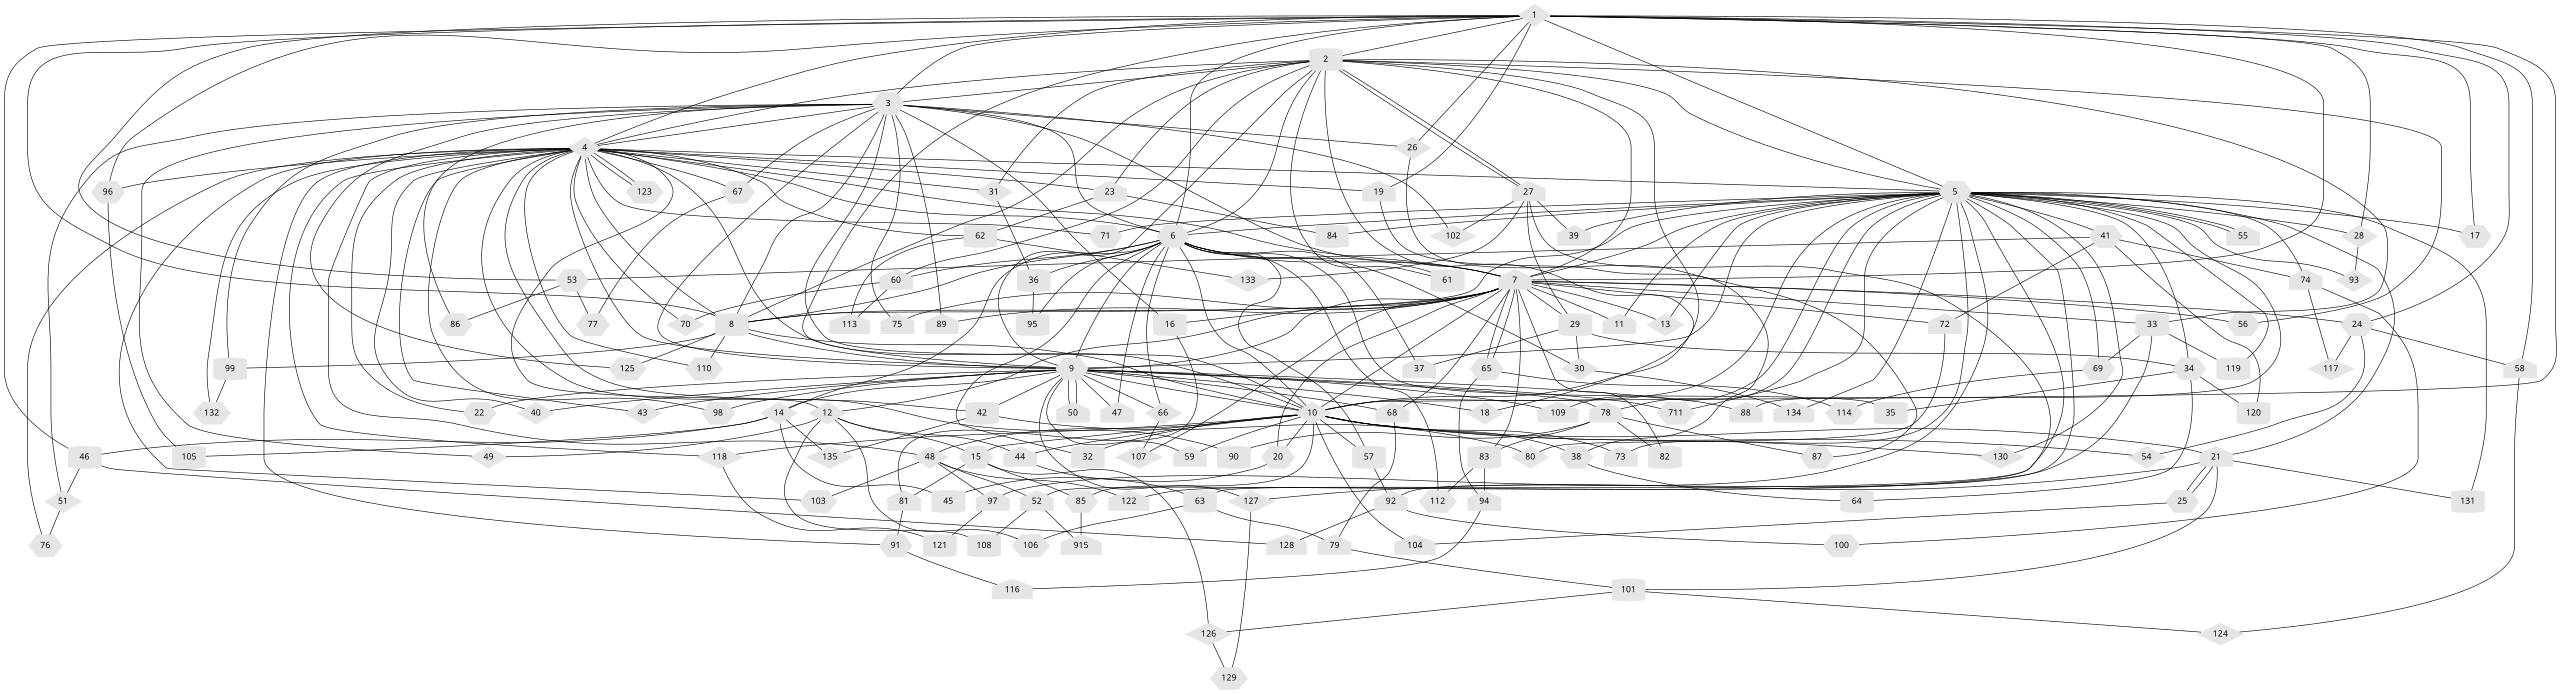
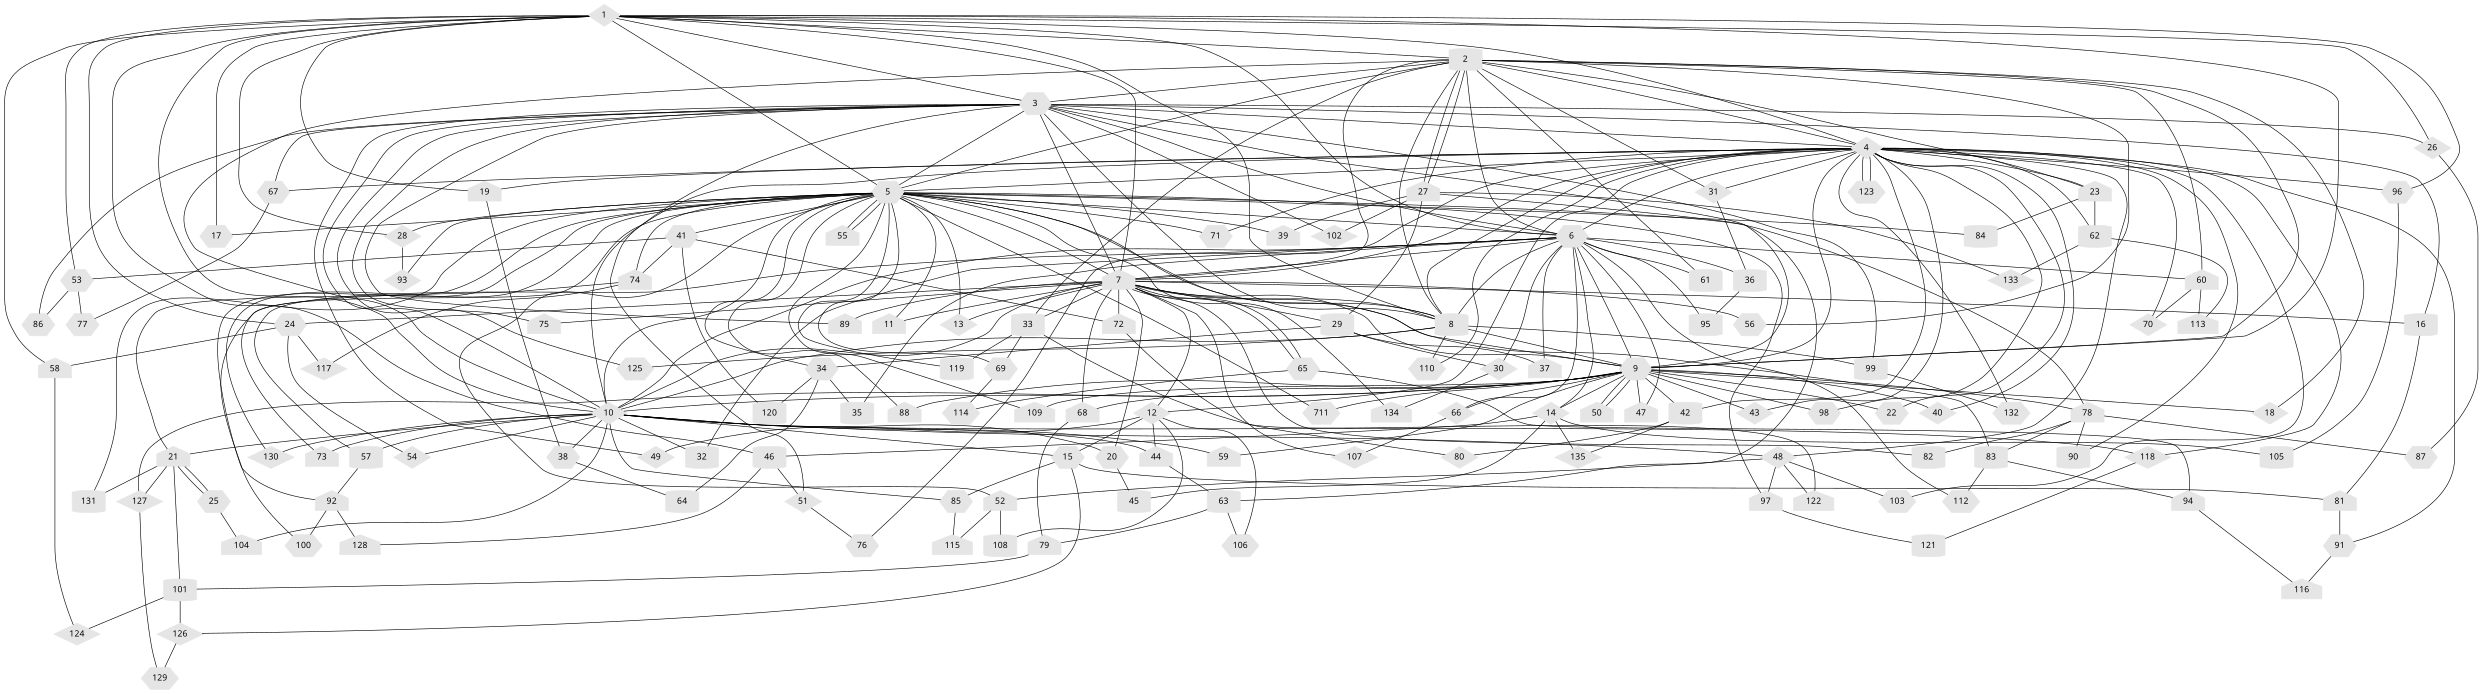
none -> (962, 148)
(1081, 546) -> (952, 546)
